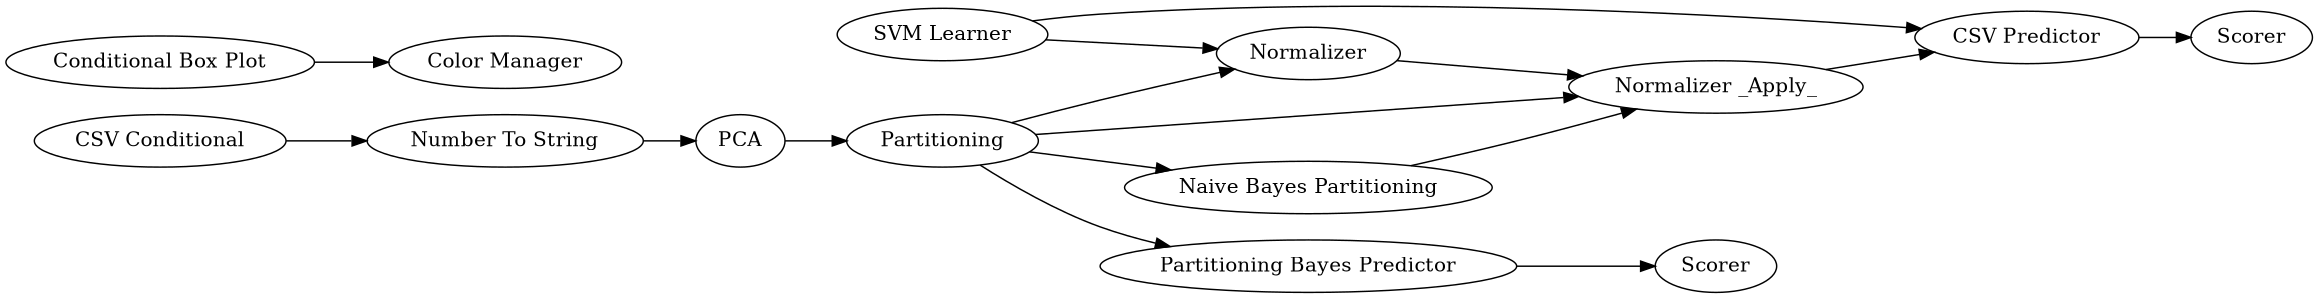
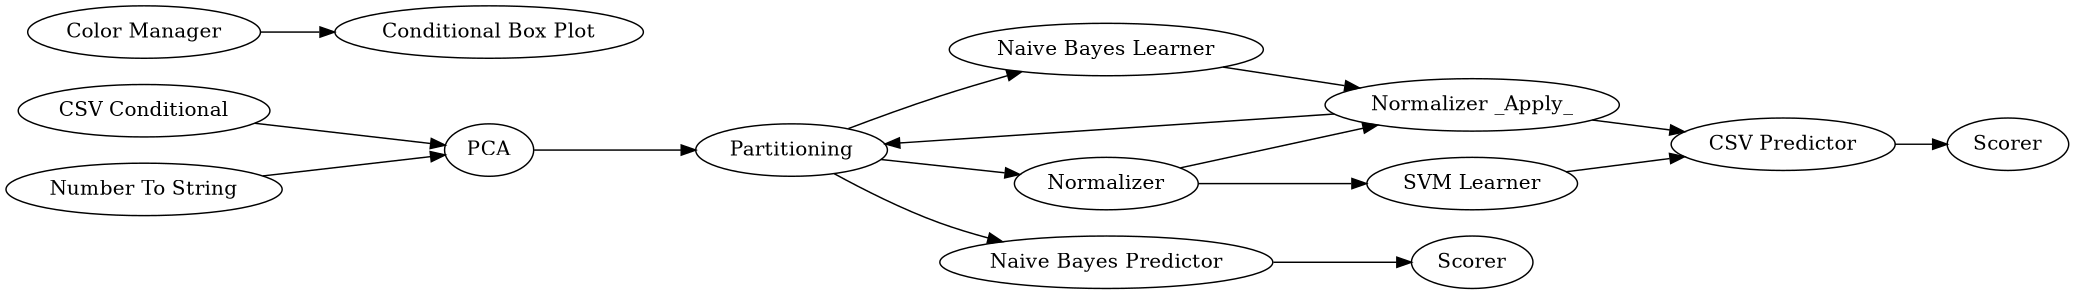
(1124, 44) -> (1275, 184)
(344, 62) -> (290, 32)
(1299, 116) -> (1117, 128)
(319, 141) -> (343, 133)
(1308, 188) -> (1106, 50)
(1308, 266) -> (1106, 262)
